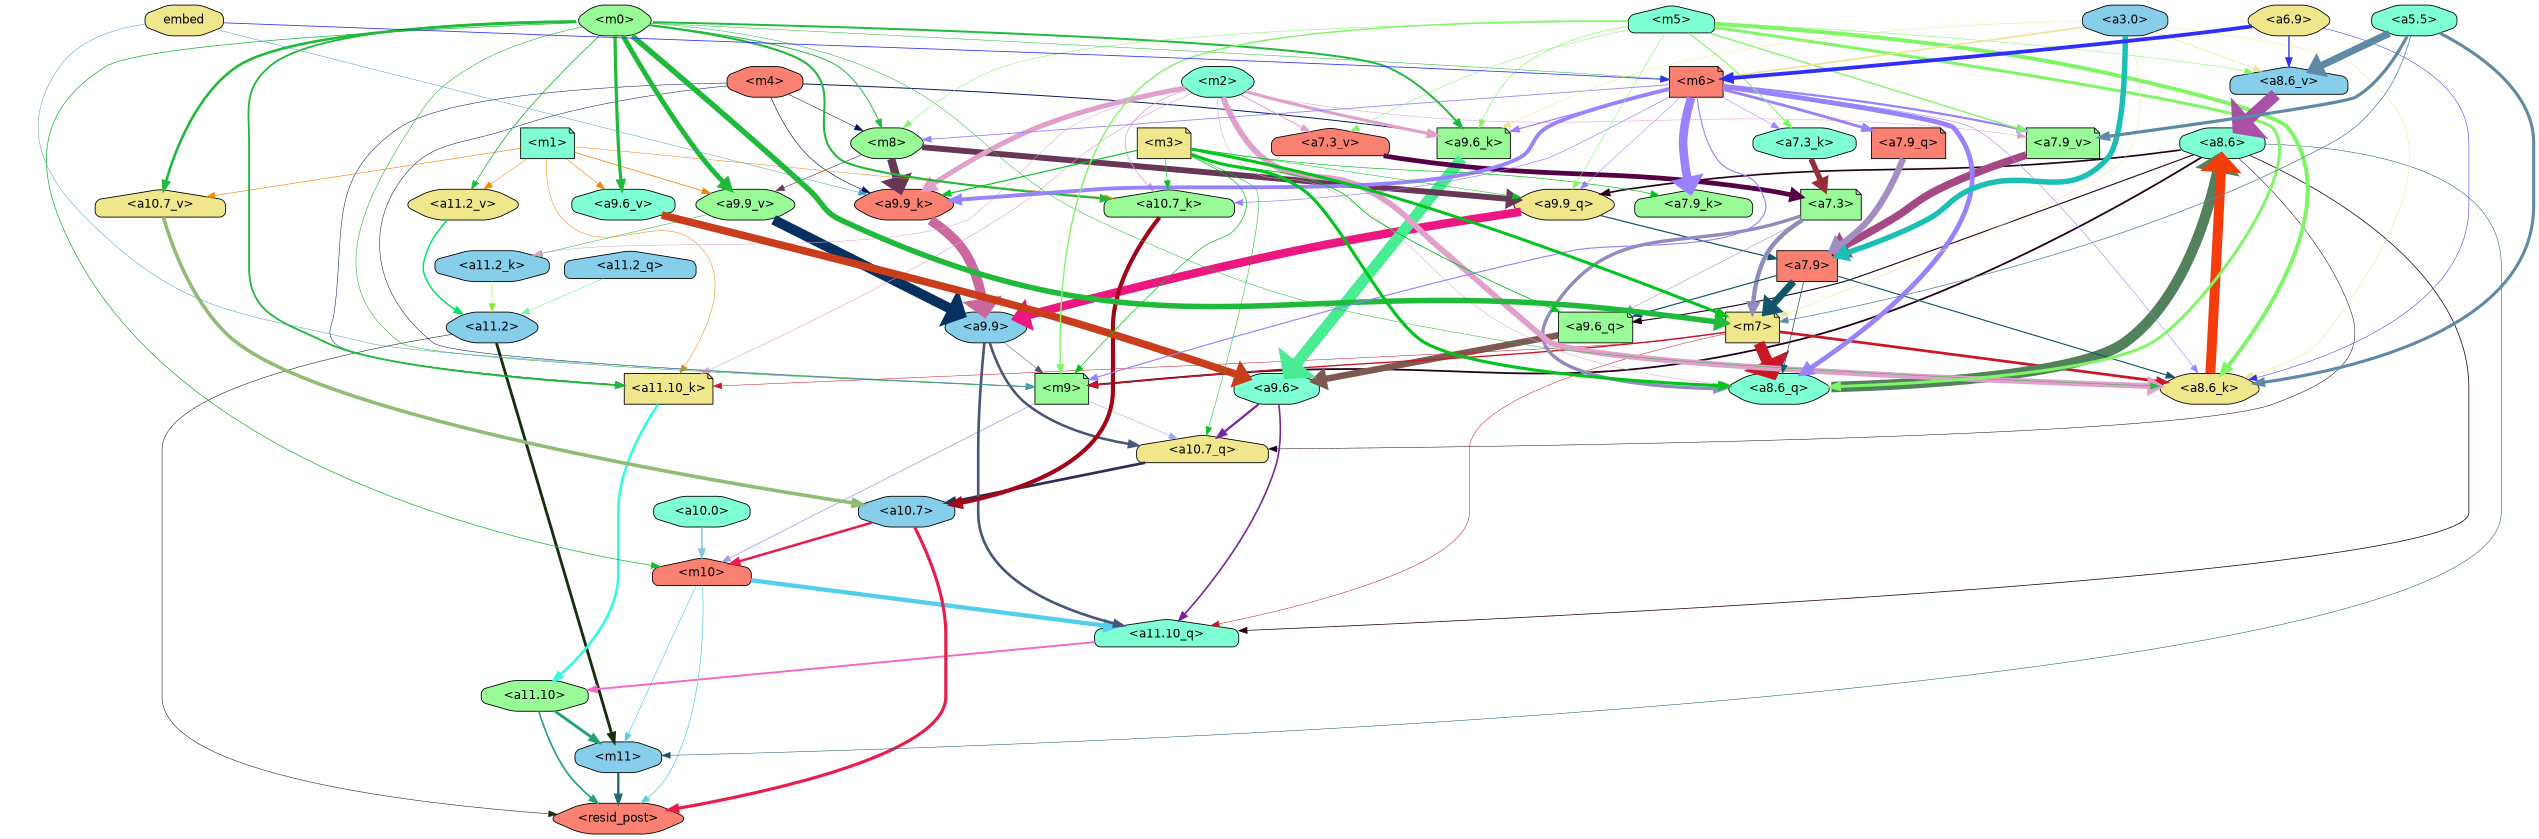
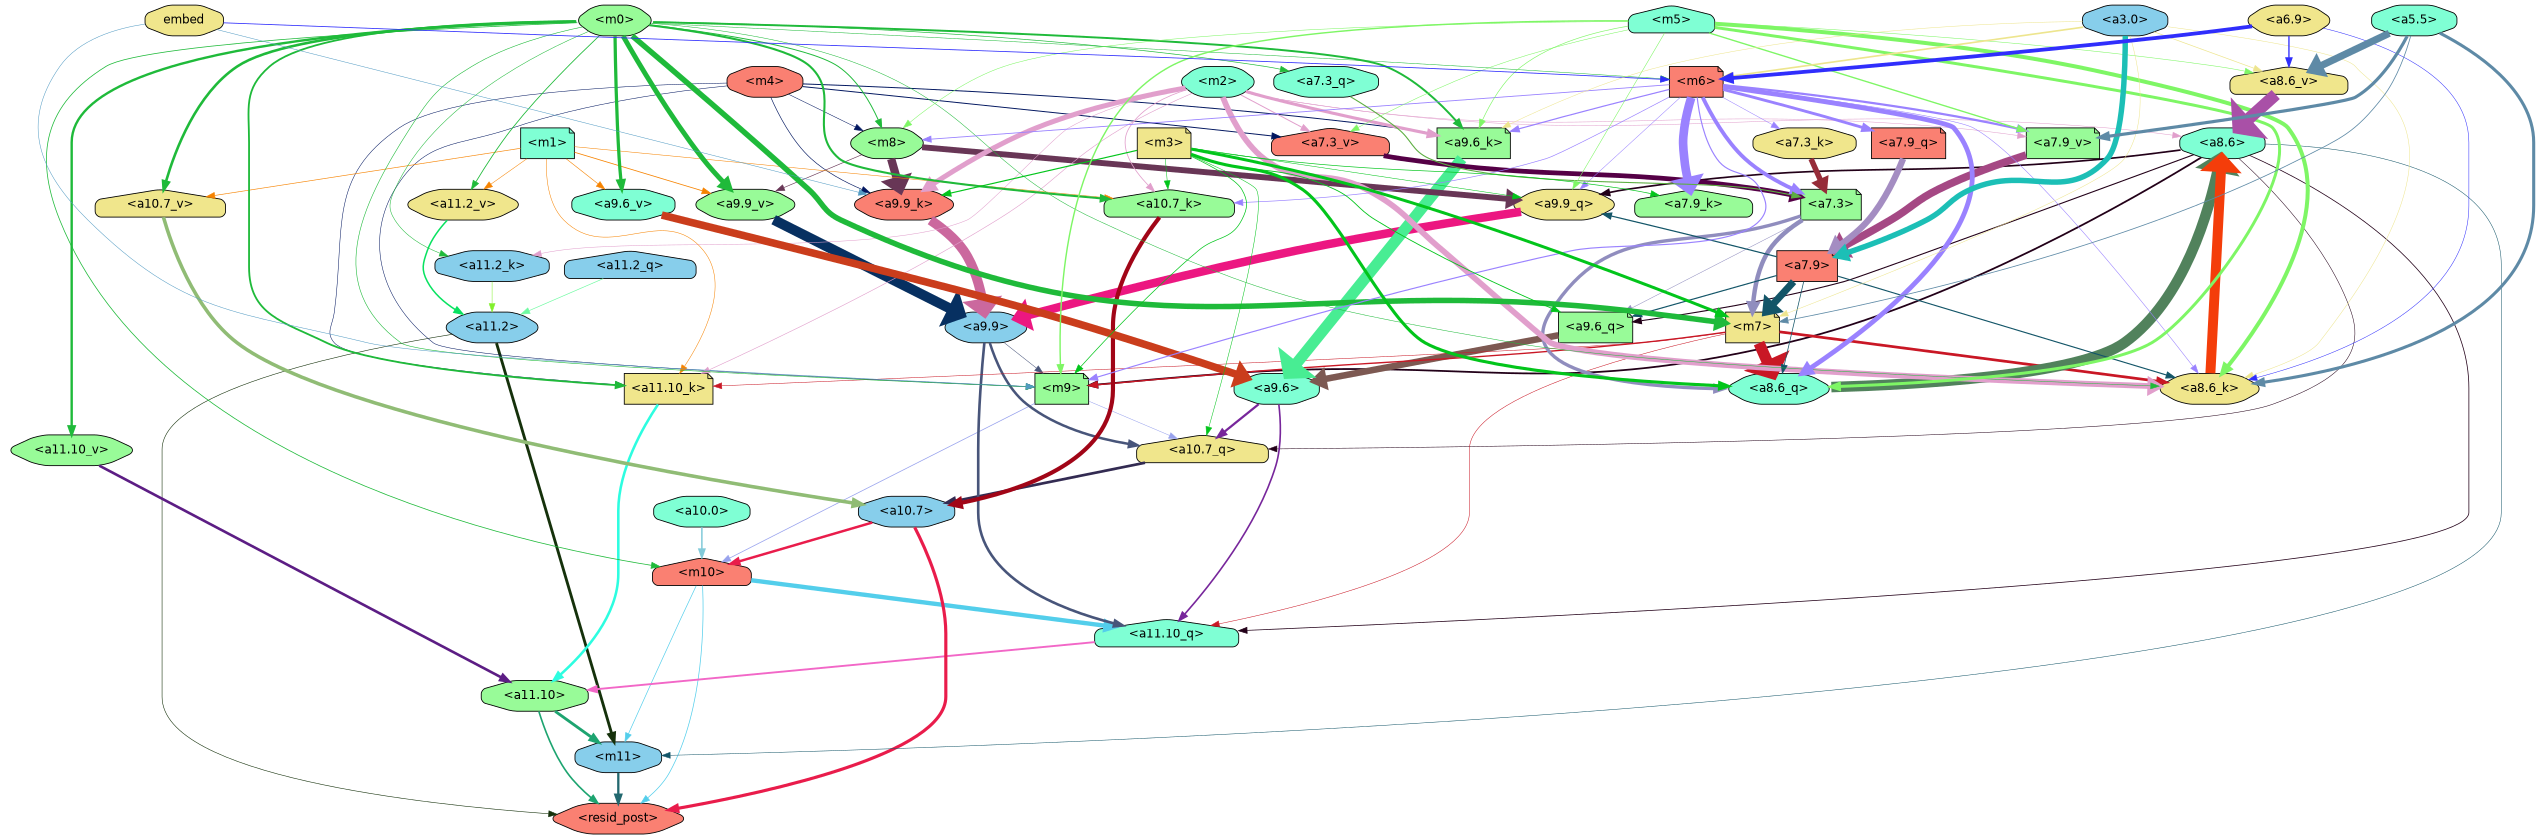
(1734, 70) -> none
none -> (1326, 82)
(2289, 82) -> (2289, 82)
none -> (1037, 111)
(1805, 143) -> (1805, 143)
(1271, 187) -> (1739, 152)
(1676, 234) -> (1682, 233)
(592, 242) -> (444, 123)
(1441, 276) -> (1708, 123)
none -> (72, 450)
